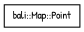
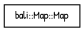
(42, 16) -> (42, 16)
